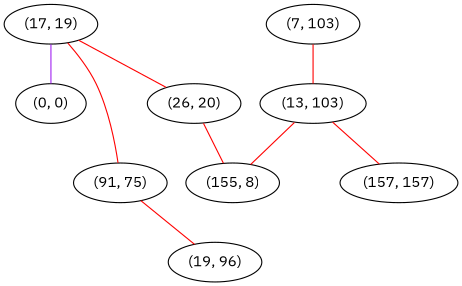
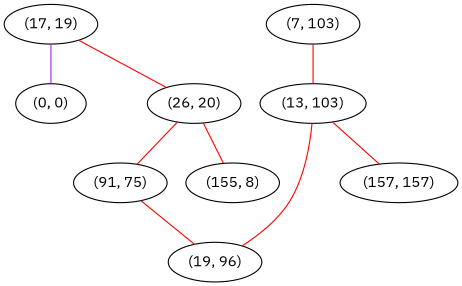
(102, 99) -> (157, 143)
(273, 143) -> (294, 194)
